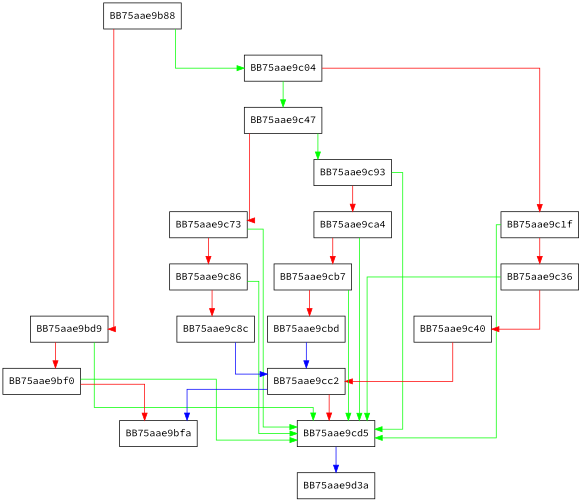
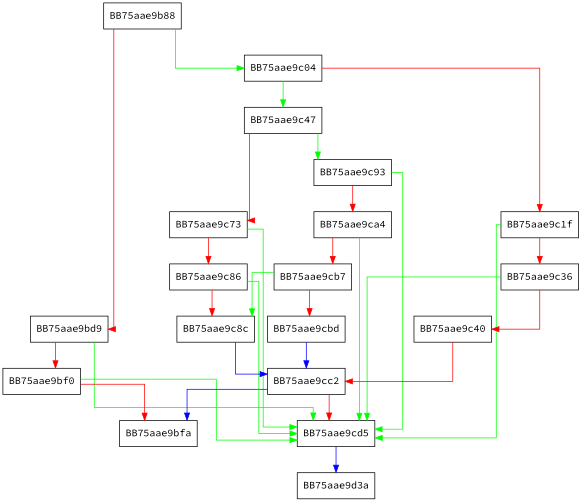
(348, 352) -> (252, 277)
